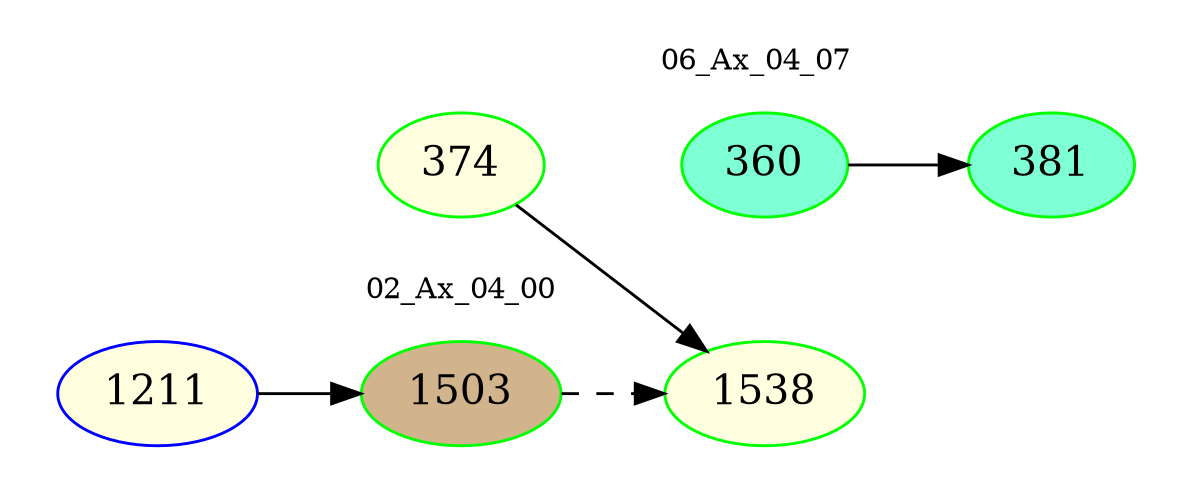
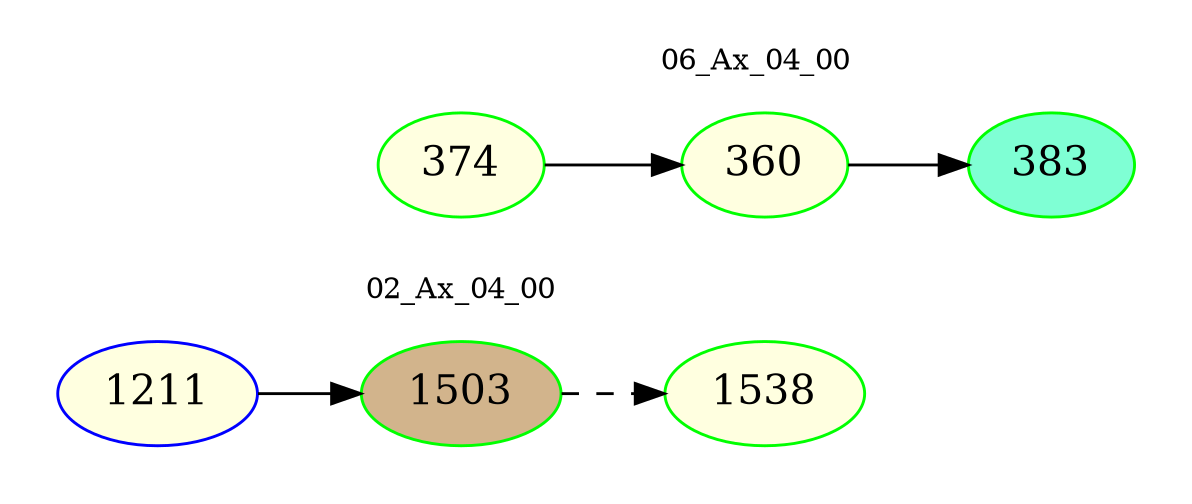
(756, 62) -> (756, 62)
(765, 165) -> (765, 165)
(1051, 165) -> (1051, 165)
(616, 282) -> (598, 165)
